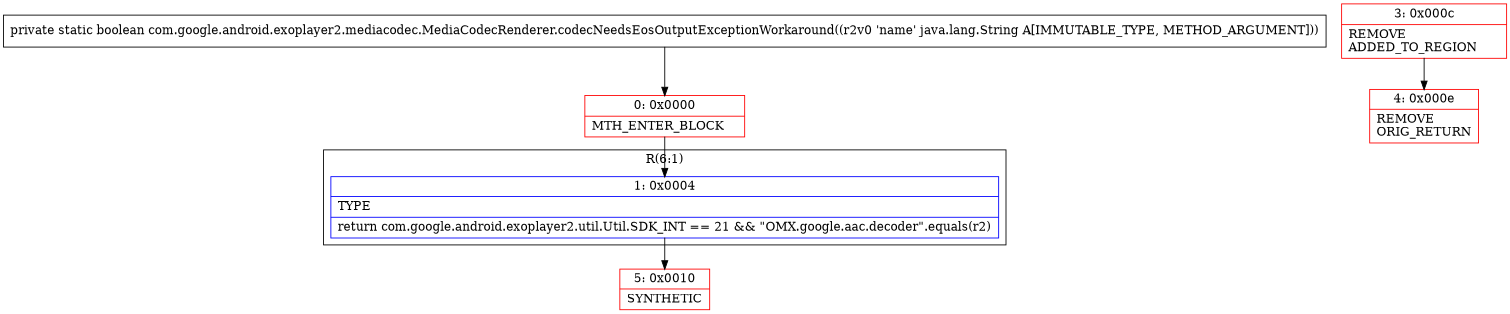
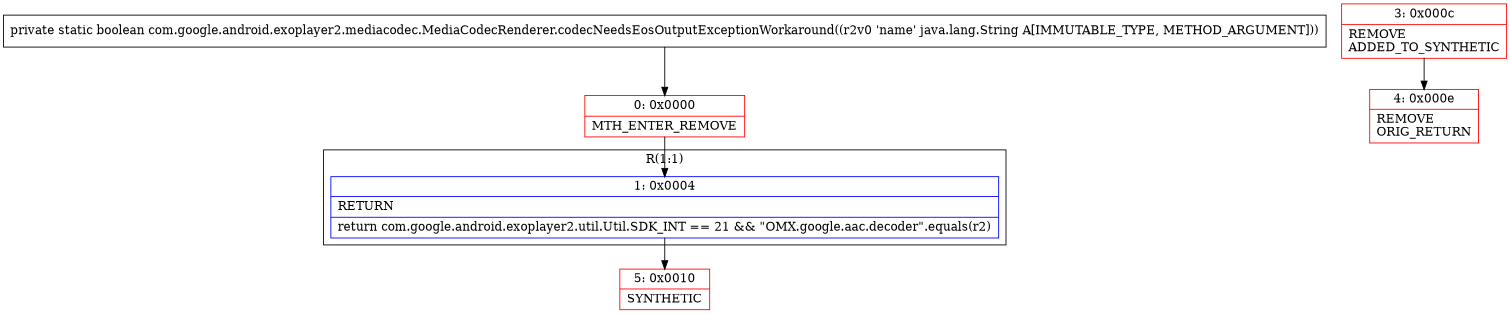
(1413, 48) -> (1424, 48)
(658, 126) -> (665, 126)
(665, 160) -> (665, 160)
(355, 206) -> (366, 206)
